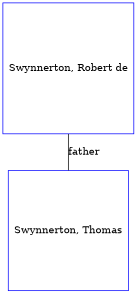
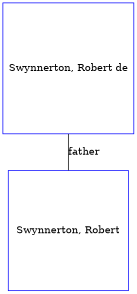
(68, 231) -> (68, 231)
